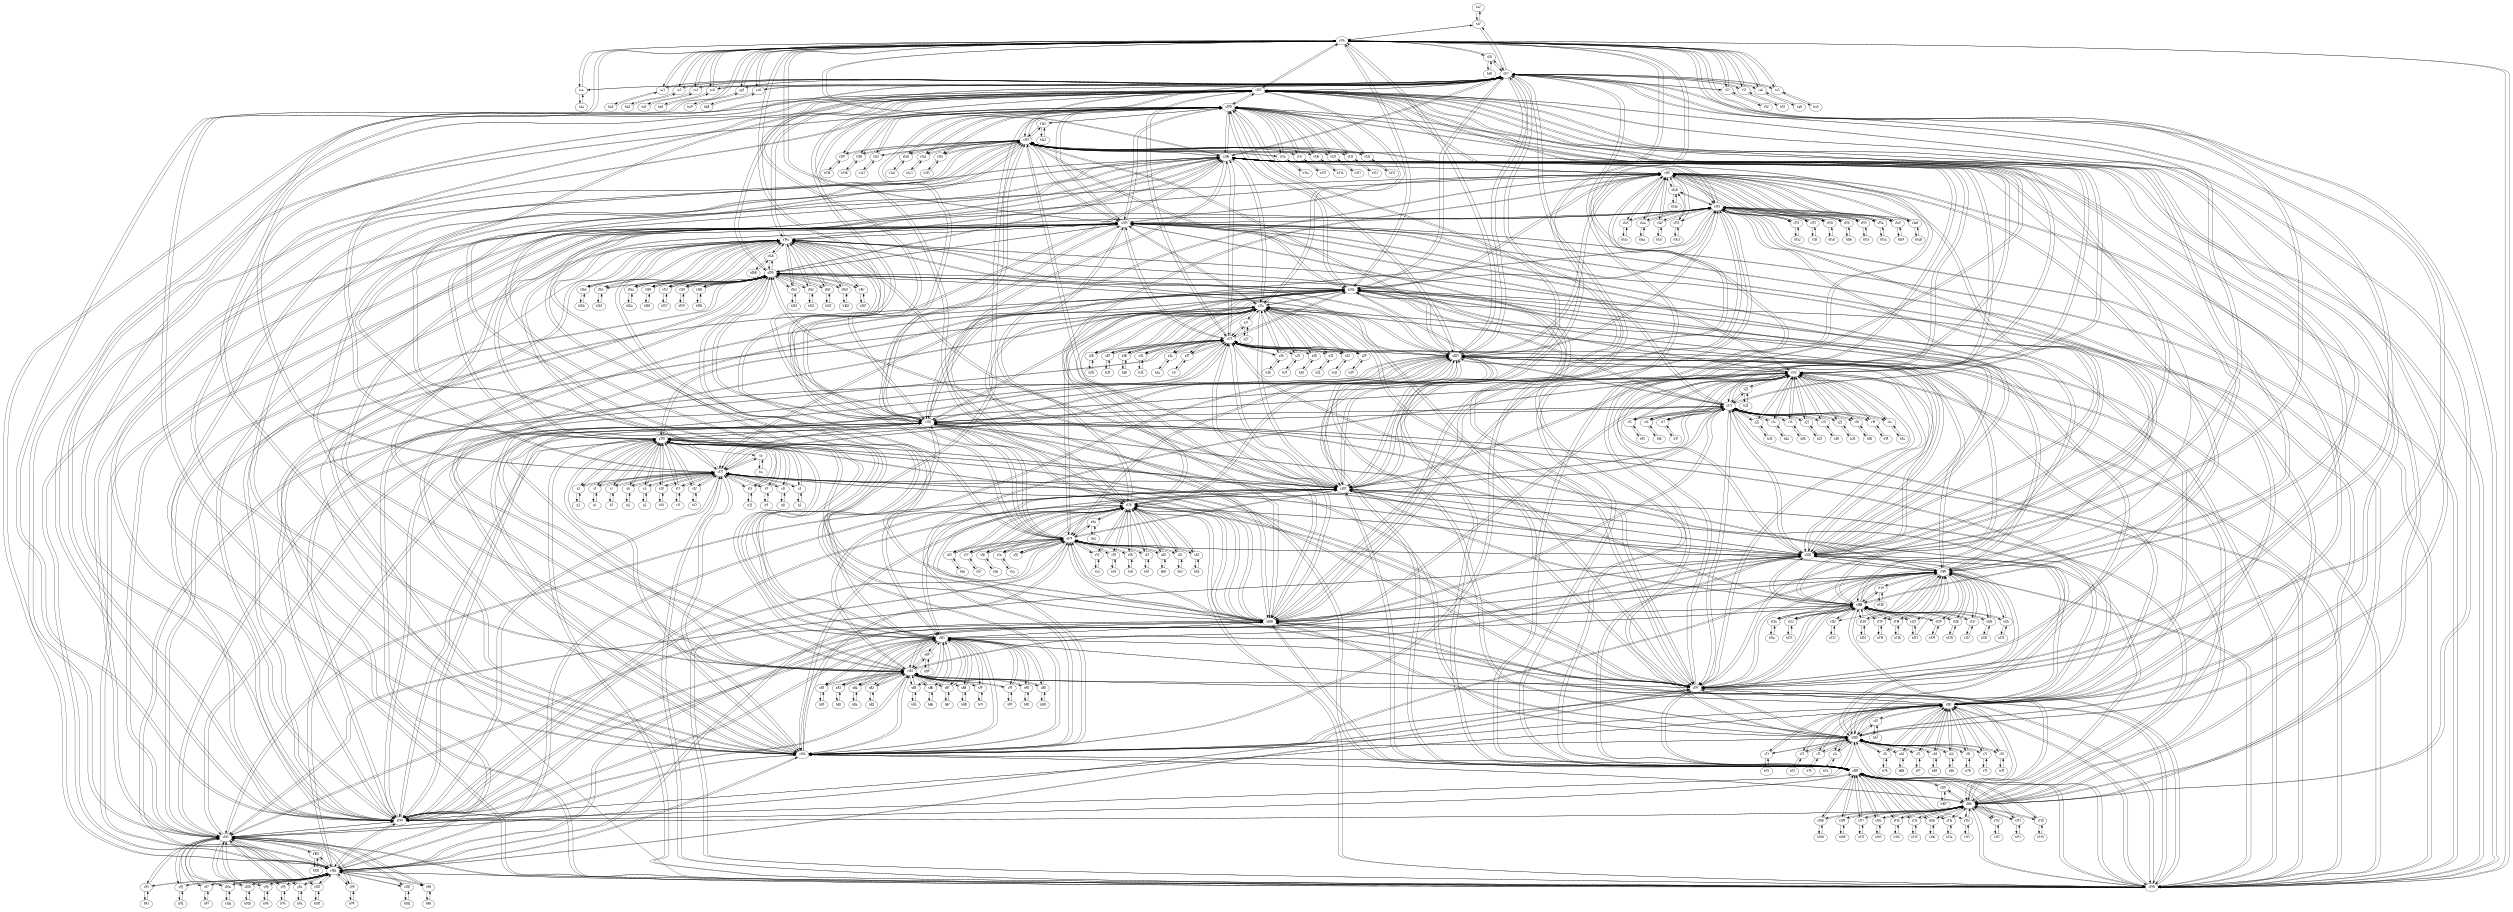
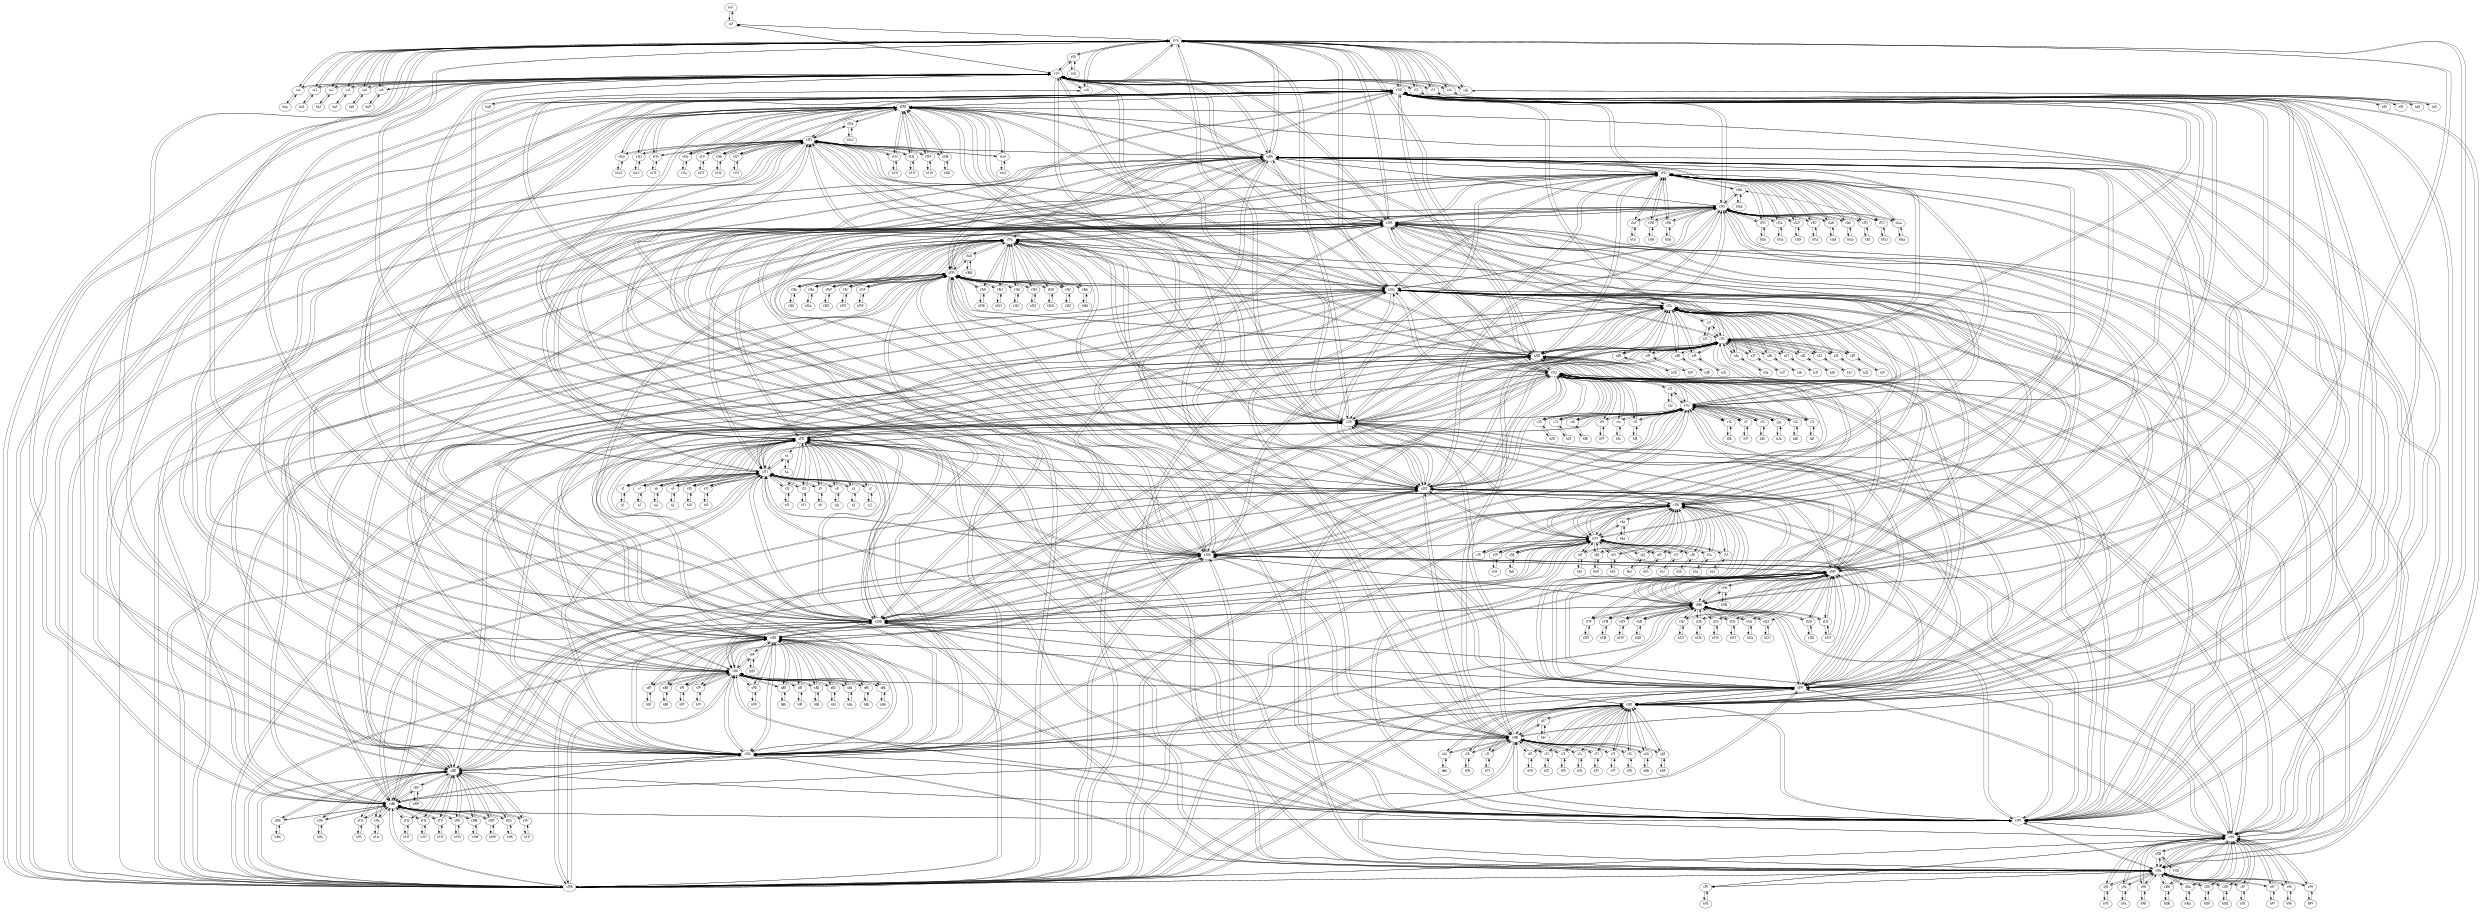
(876, 157) -> (1003, 157)
none -> (2119, 184)
